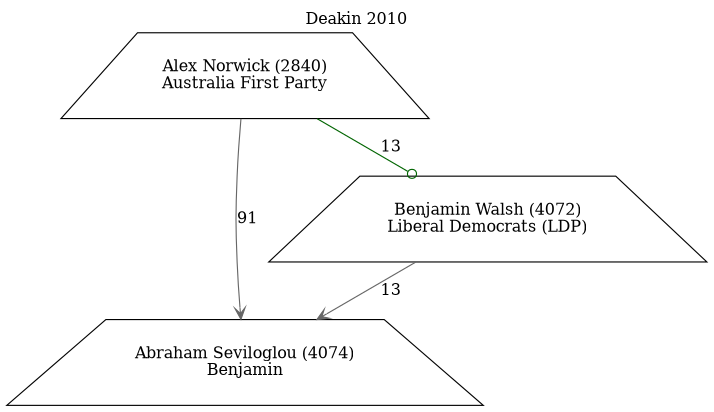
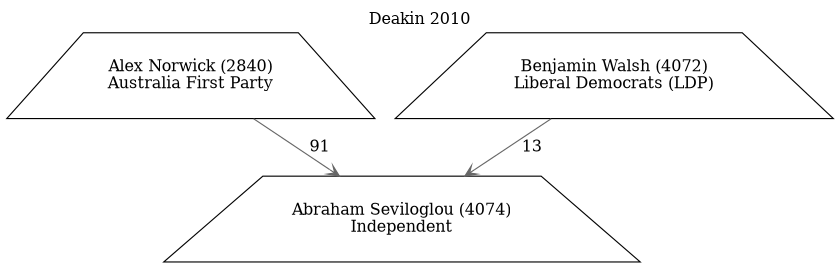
(362, 145) -> none
(245, 362) -> (402, 219)
